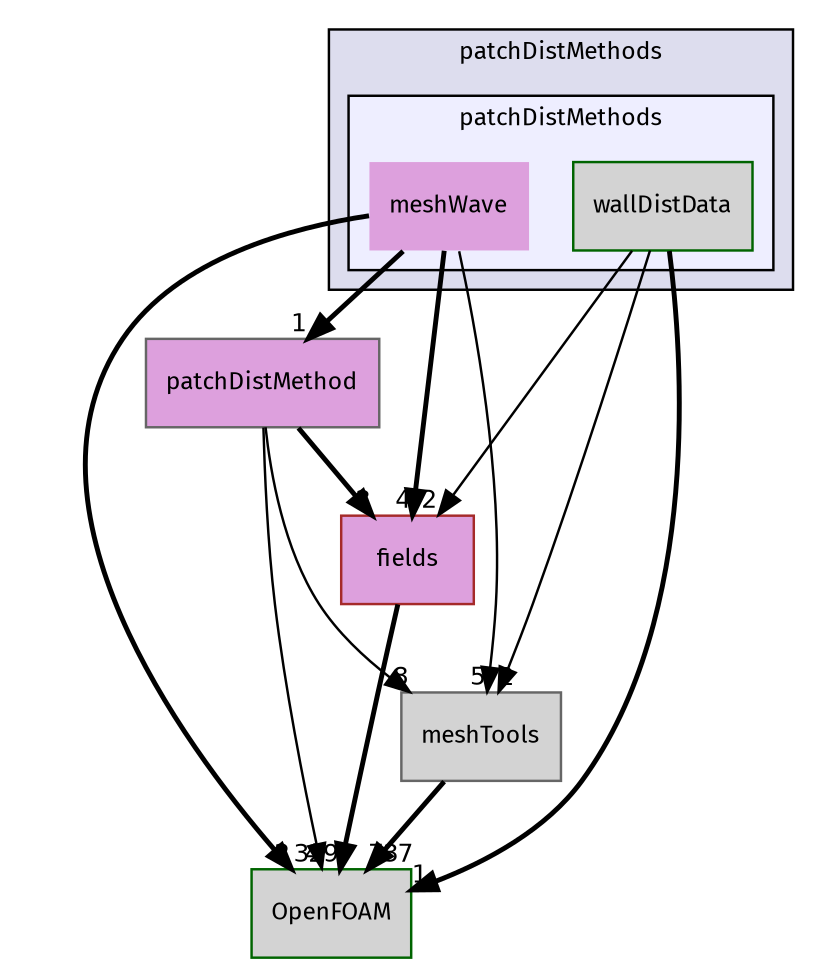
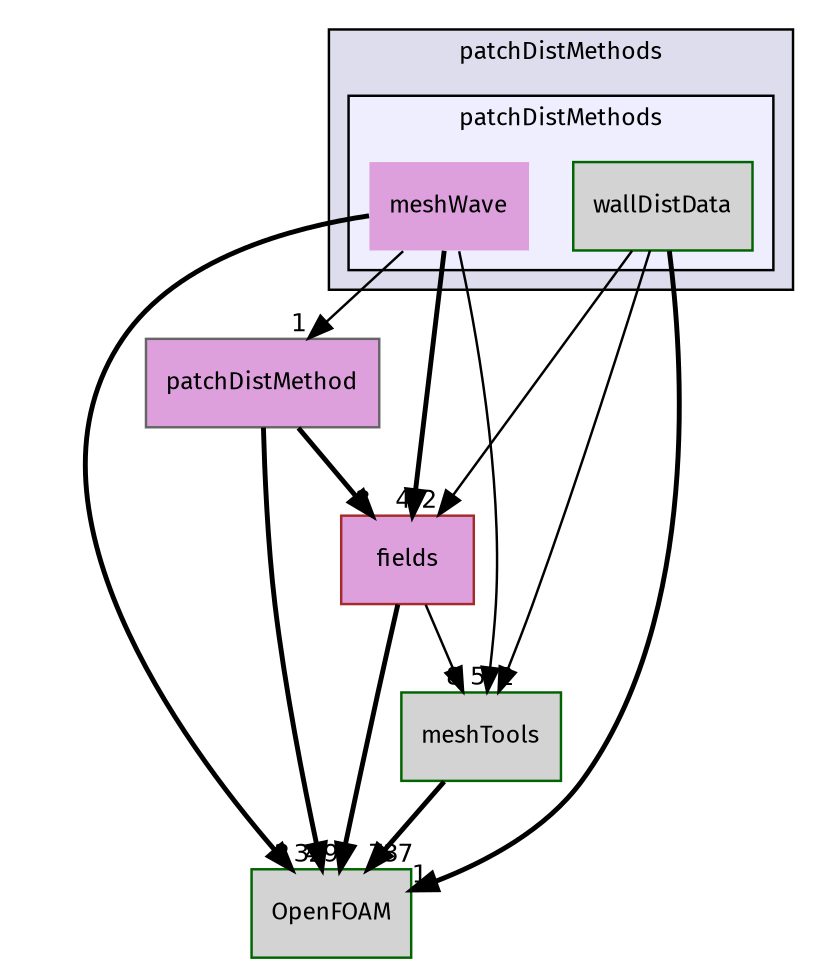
(365, 286) -> (365, 286)
(300, 567) -> (439, 637)
(279, 637) -> (279, 637)
(481, 737) -> (481, 737)
